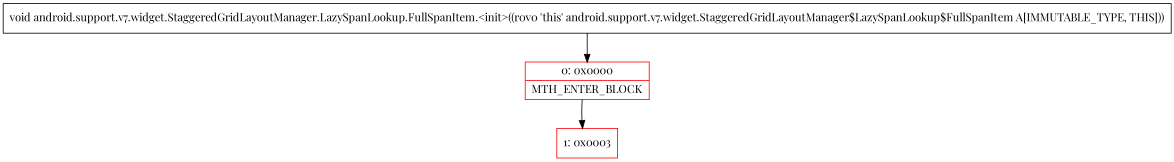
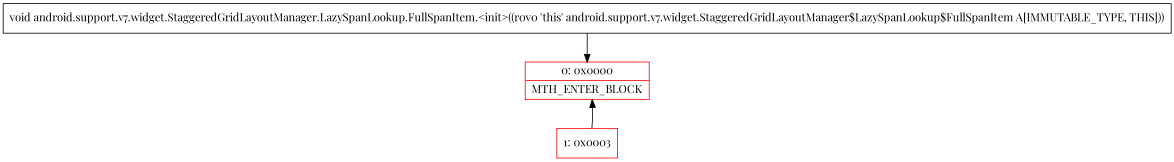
(582, 110) -> (593, 118)
